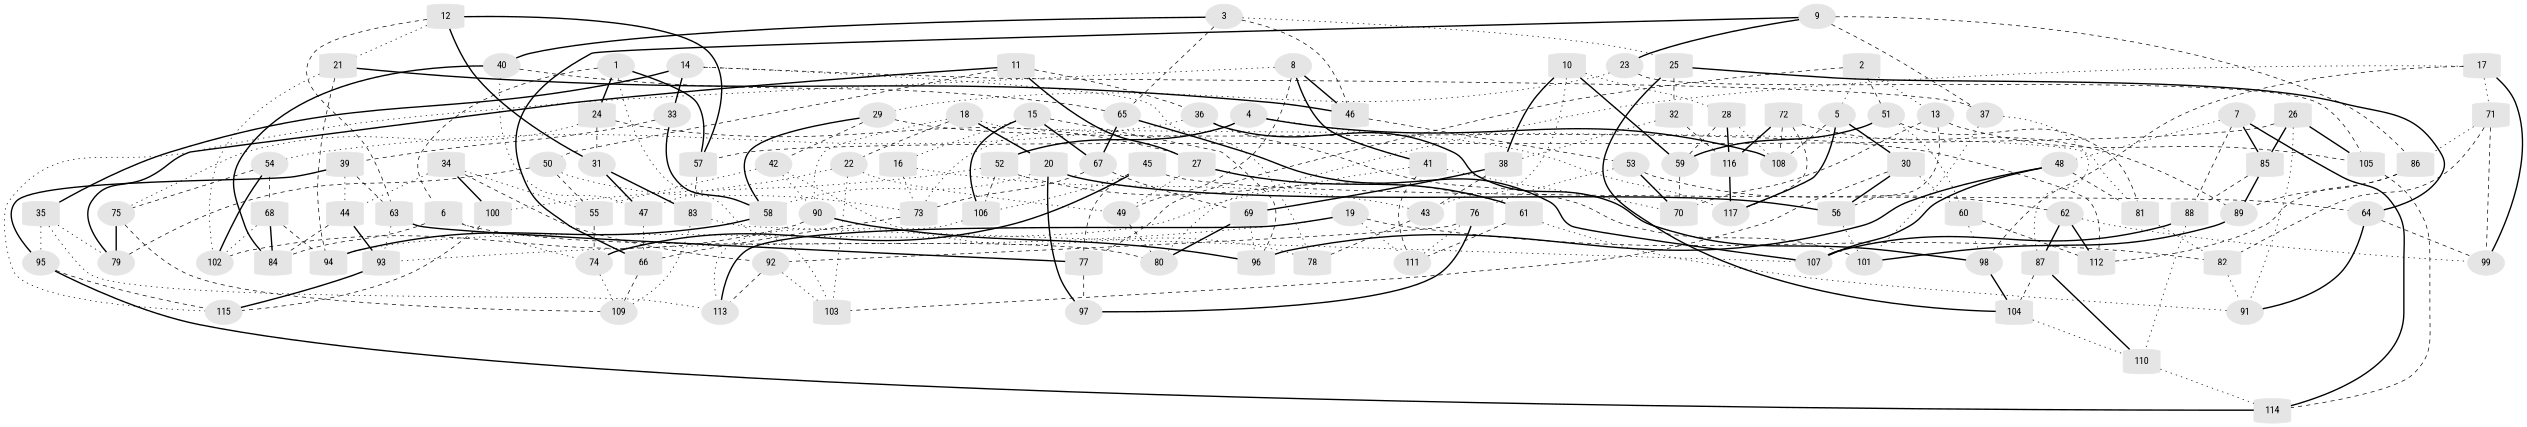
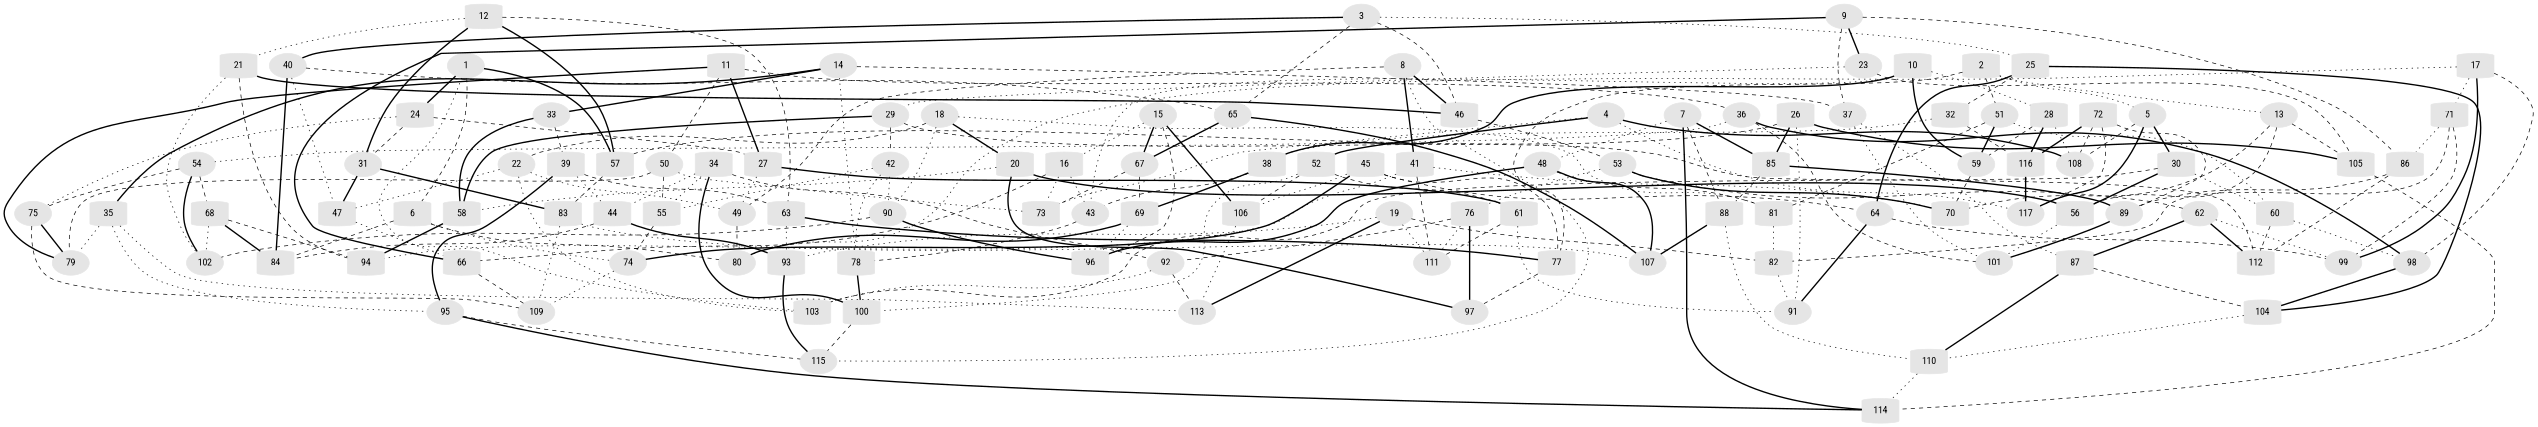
(781, 236) -> (768, 245)
none -> (859, 288)
